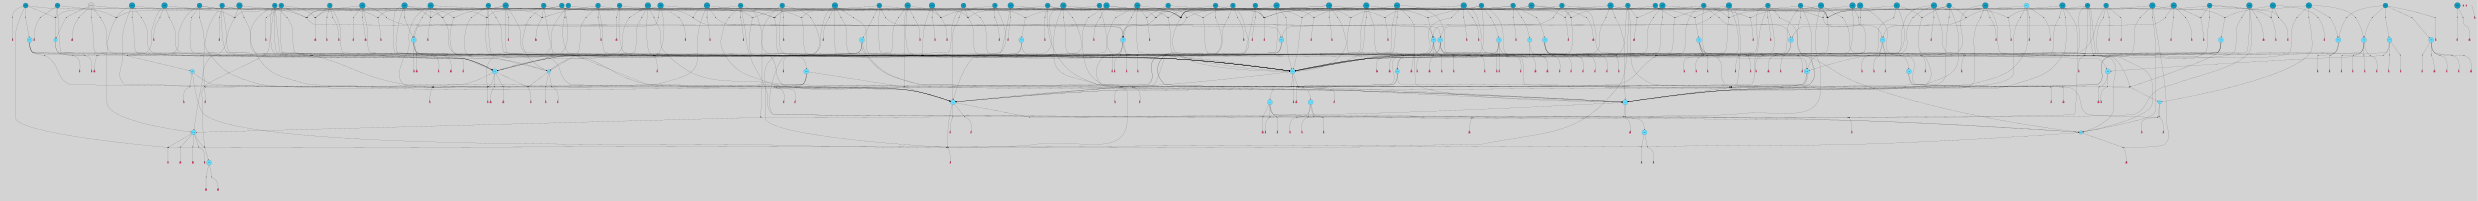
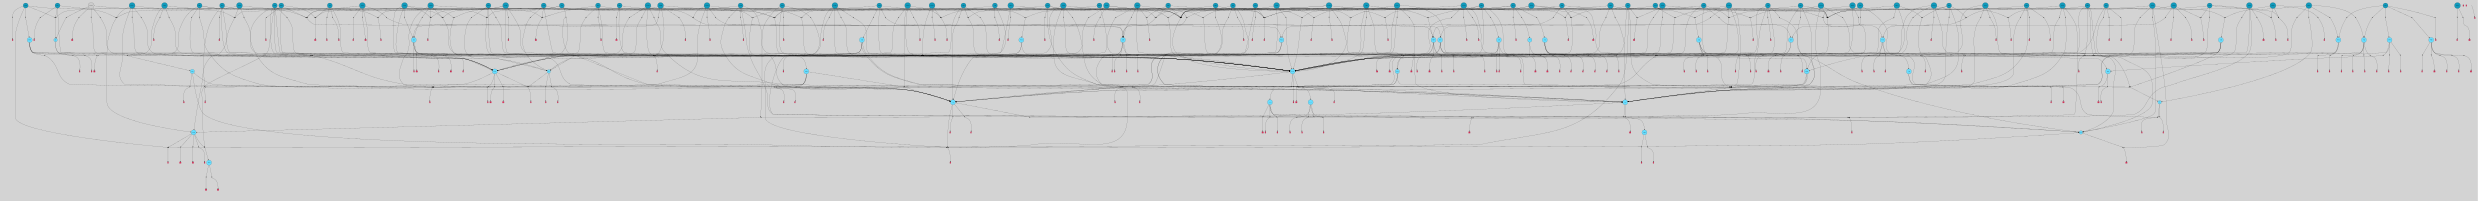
(568, 6) -> none
(2027, 6) -> (2027, 6)
